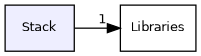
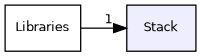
(91, 28) -> (97, 28)
